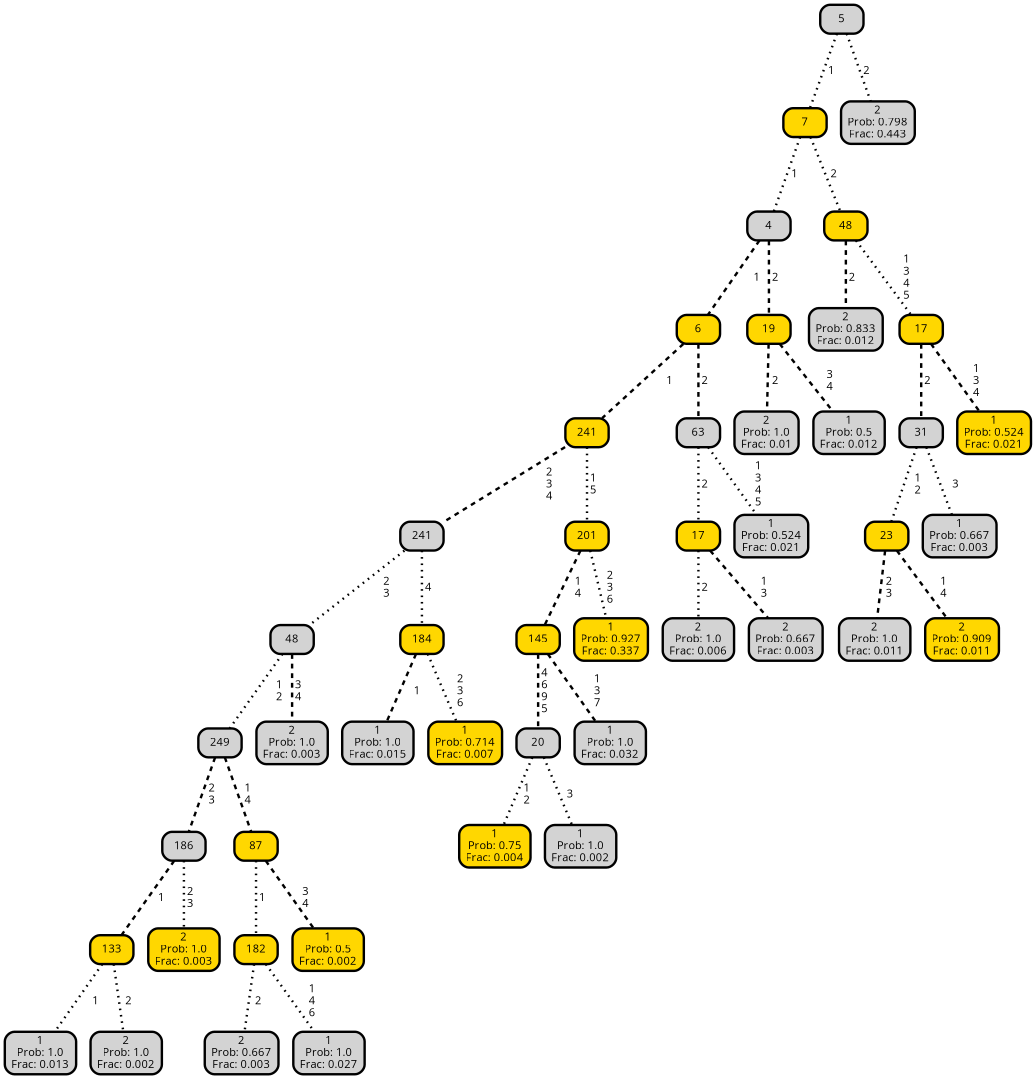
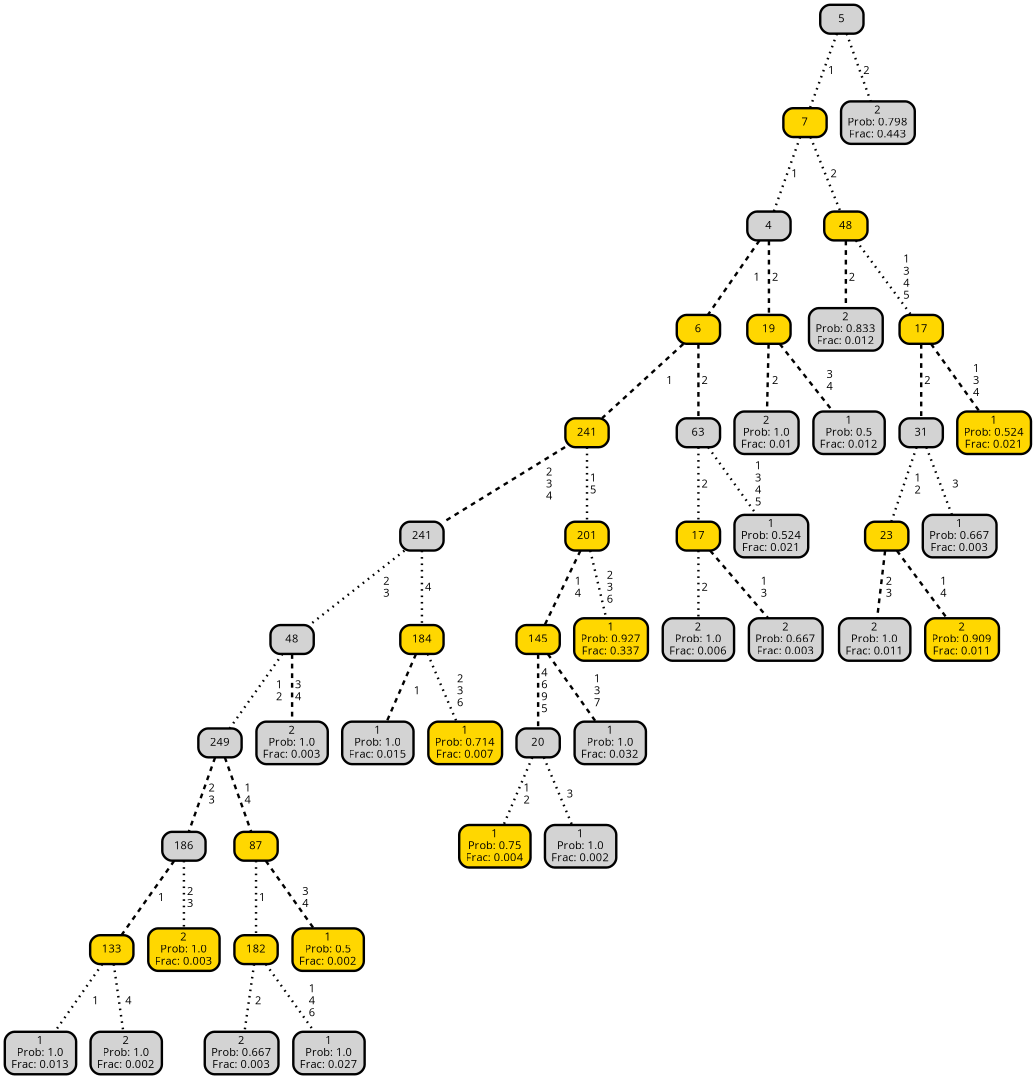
(127, 1001) -> (127, 1001)
